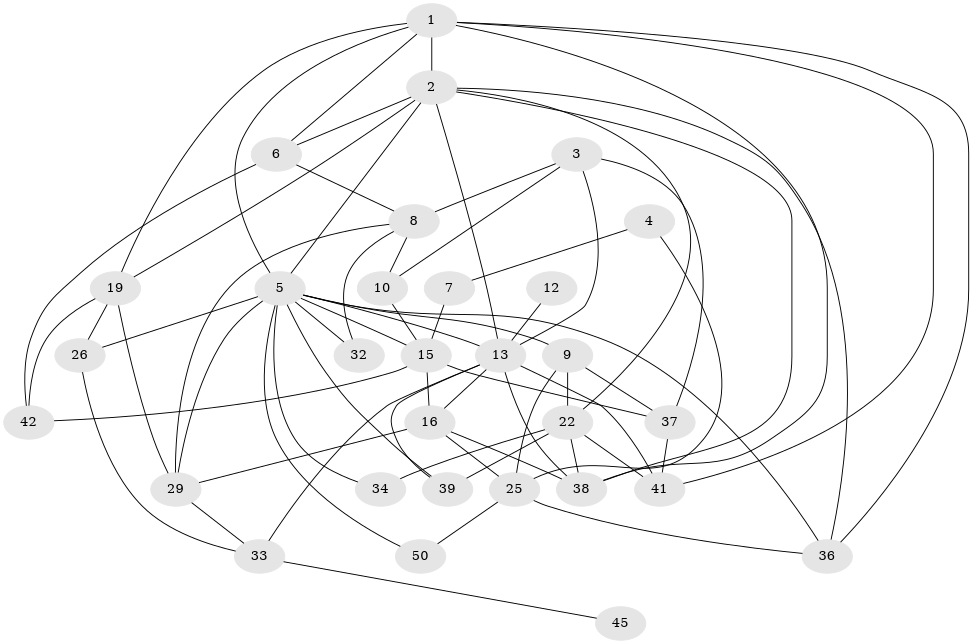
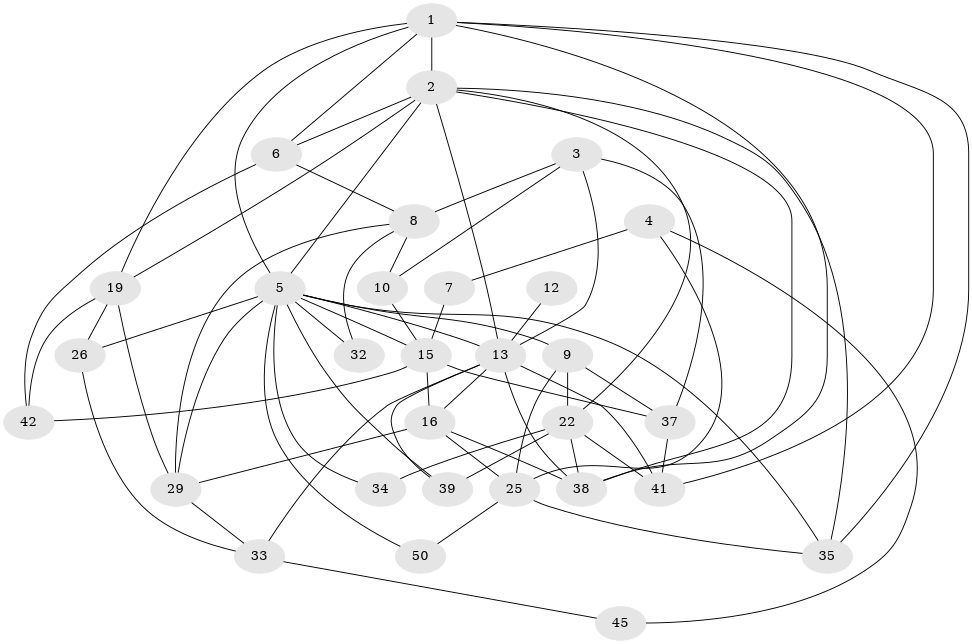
none -> (916, 463)
(827, 556) -> (827, 556)
